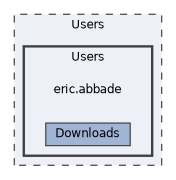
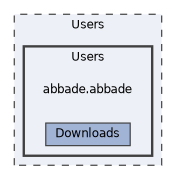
(88, 90) -> (88, 90)
